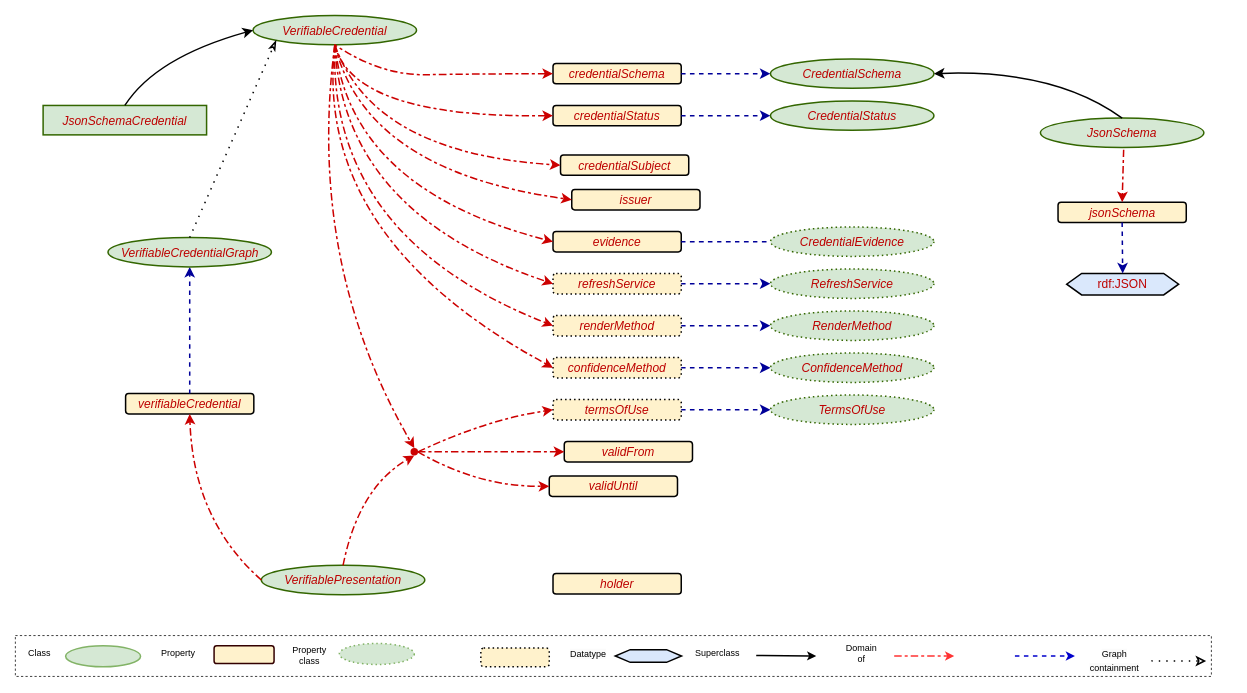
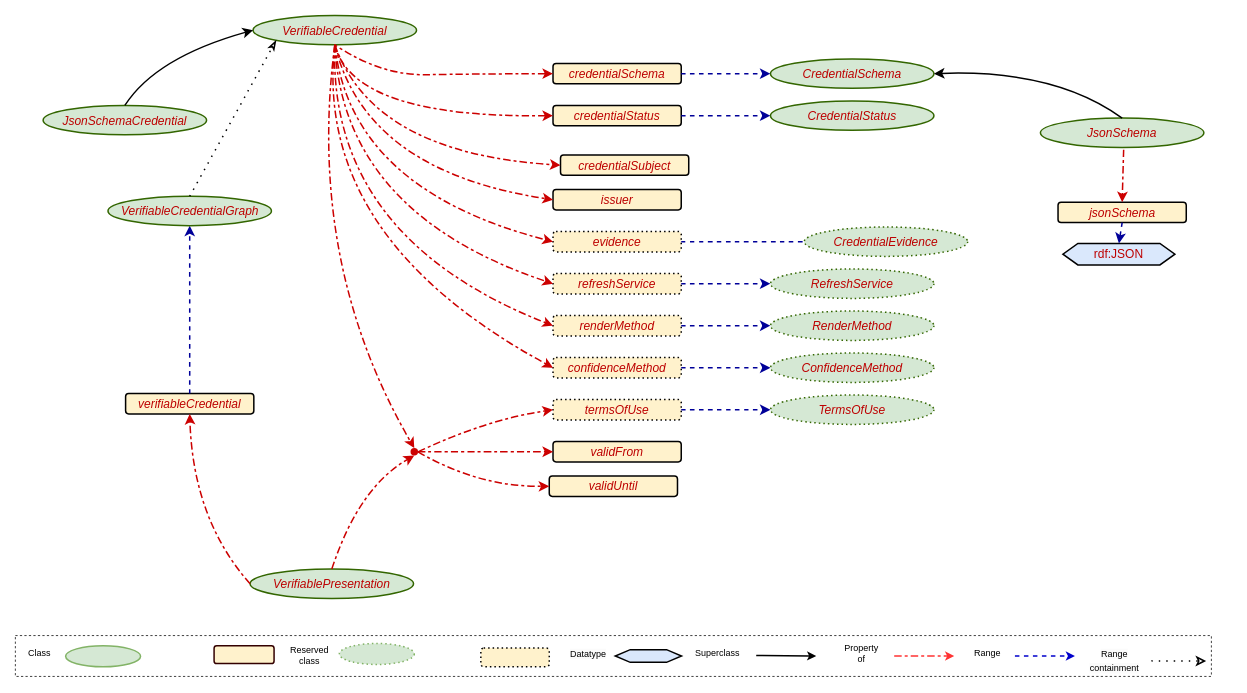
(125, 120) -> (125, 120)
(636, 200) -> (617, 200)
(617, 242) -> (617, 242)
(852, 242) -> (886, 242)
(190, 252) -> (190, 211)
(1123, 284) -> (1119, 254)
(629, 452) -> (617, 452)
(343, 580) -> (332, 584)
(617, 584) -> none
(178, 653) -> none
none -> (987, 653)
(862, 654) -> (862, 654)
(310, 656) -> (310, 656)
(1115, 668) -> (1115, 668)
